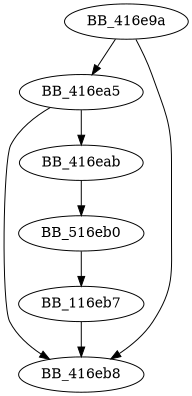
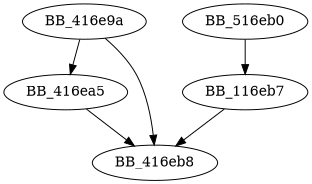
(81, 163) -> none
